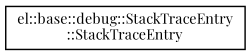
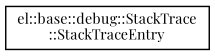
(125, 28) -> (108, 28)
